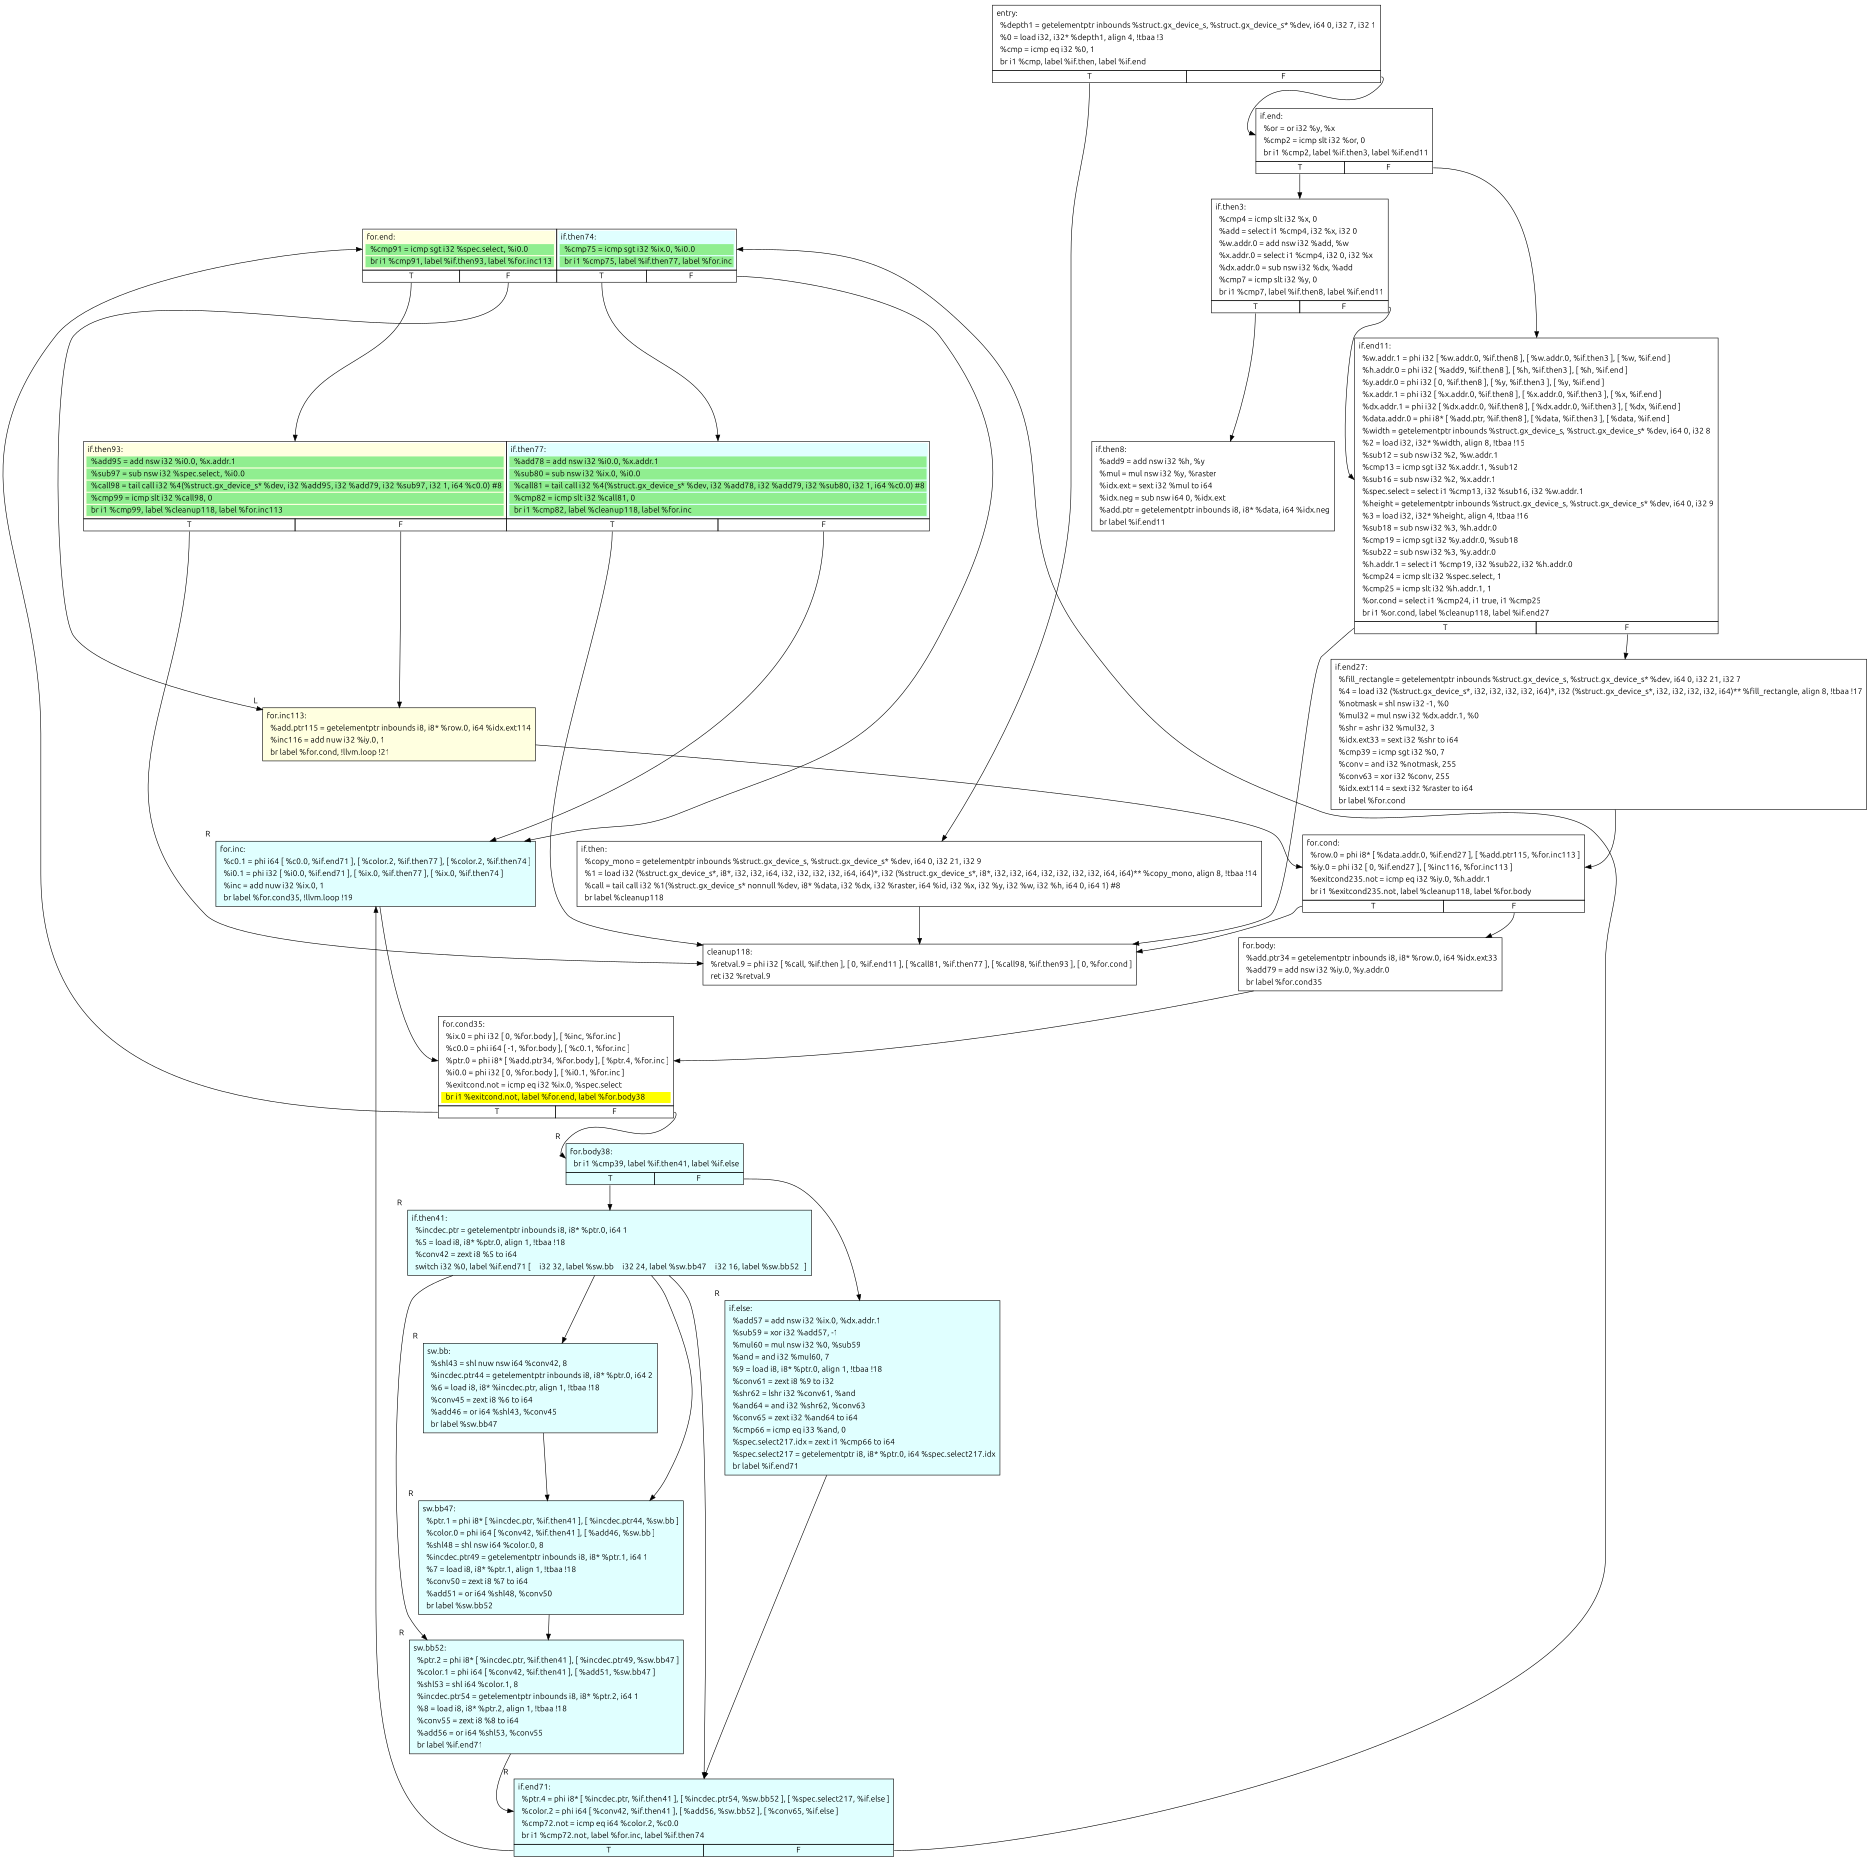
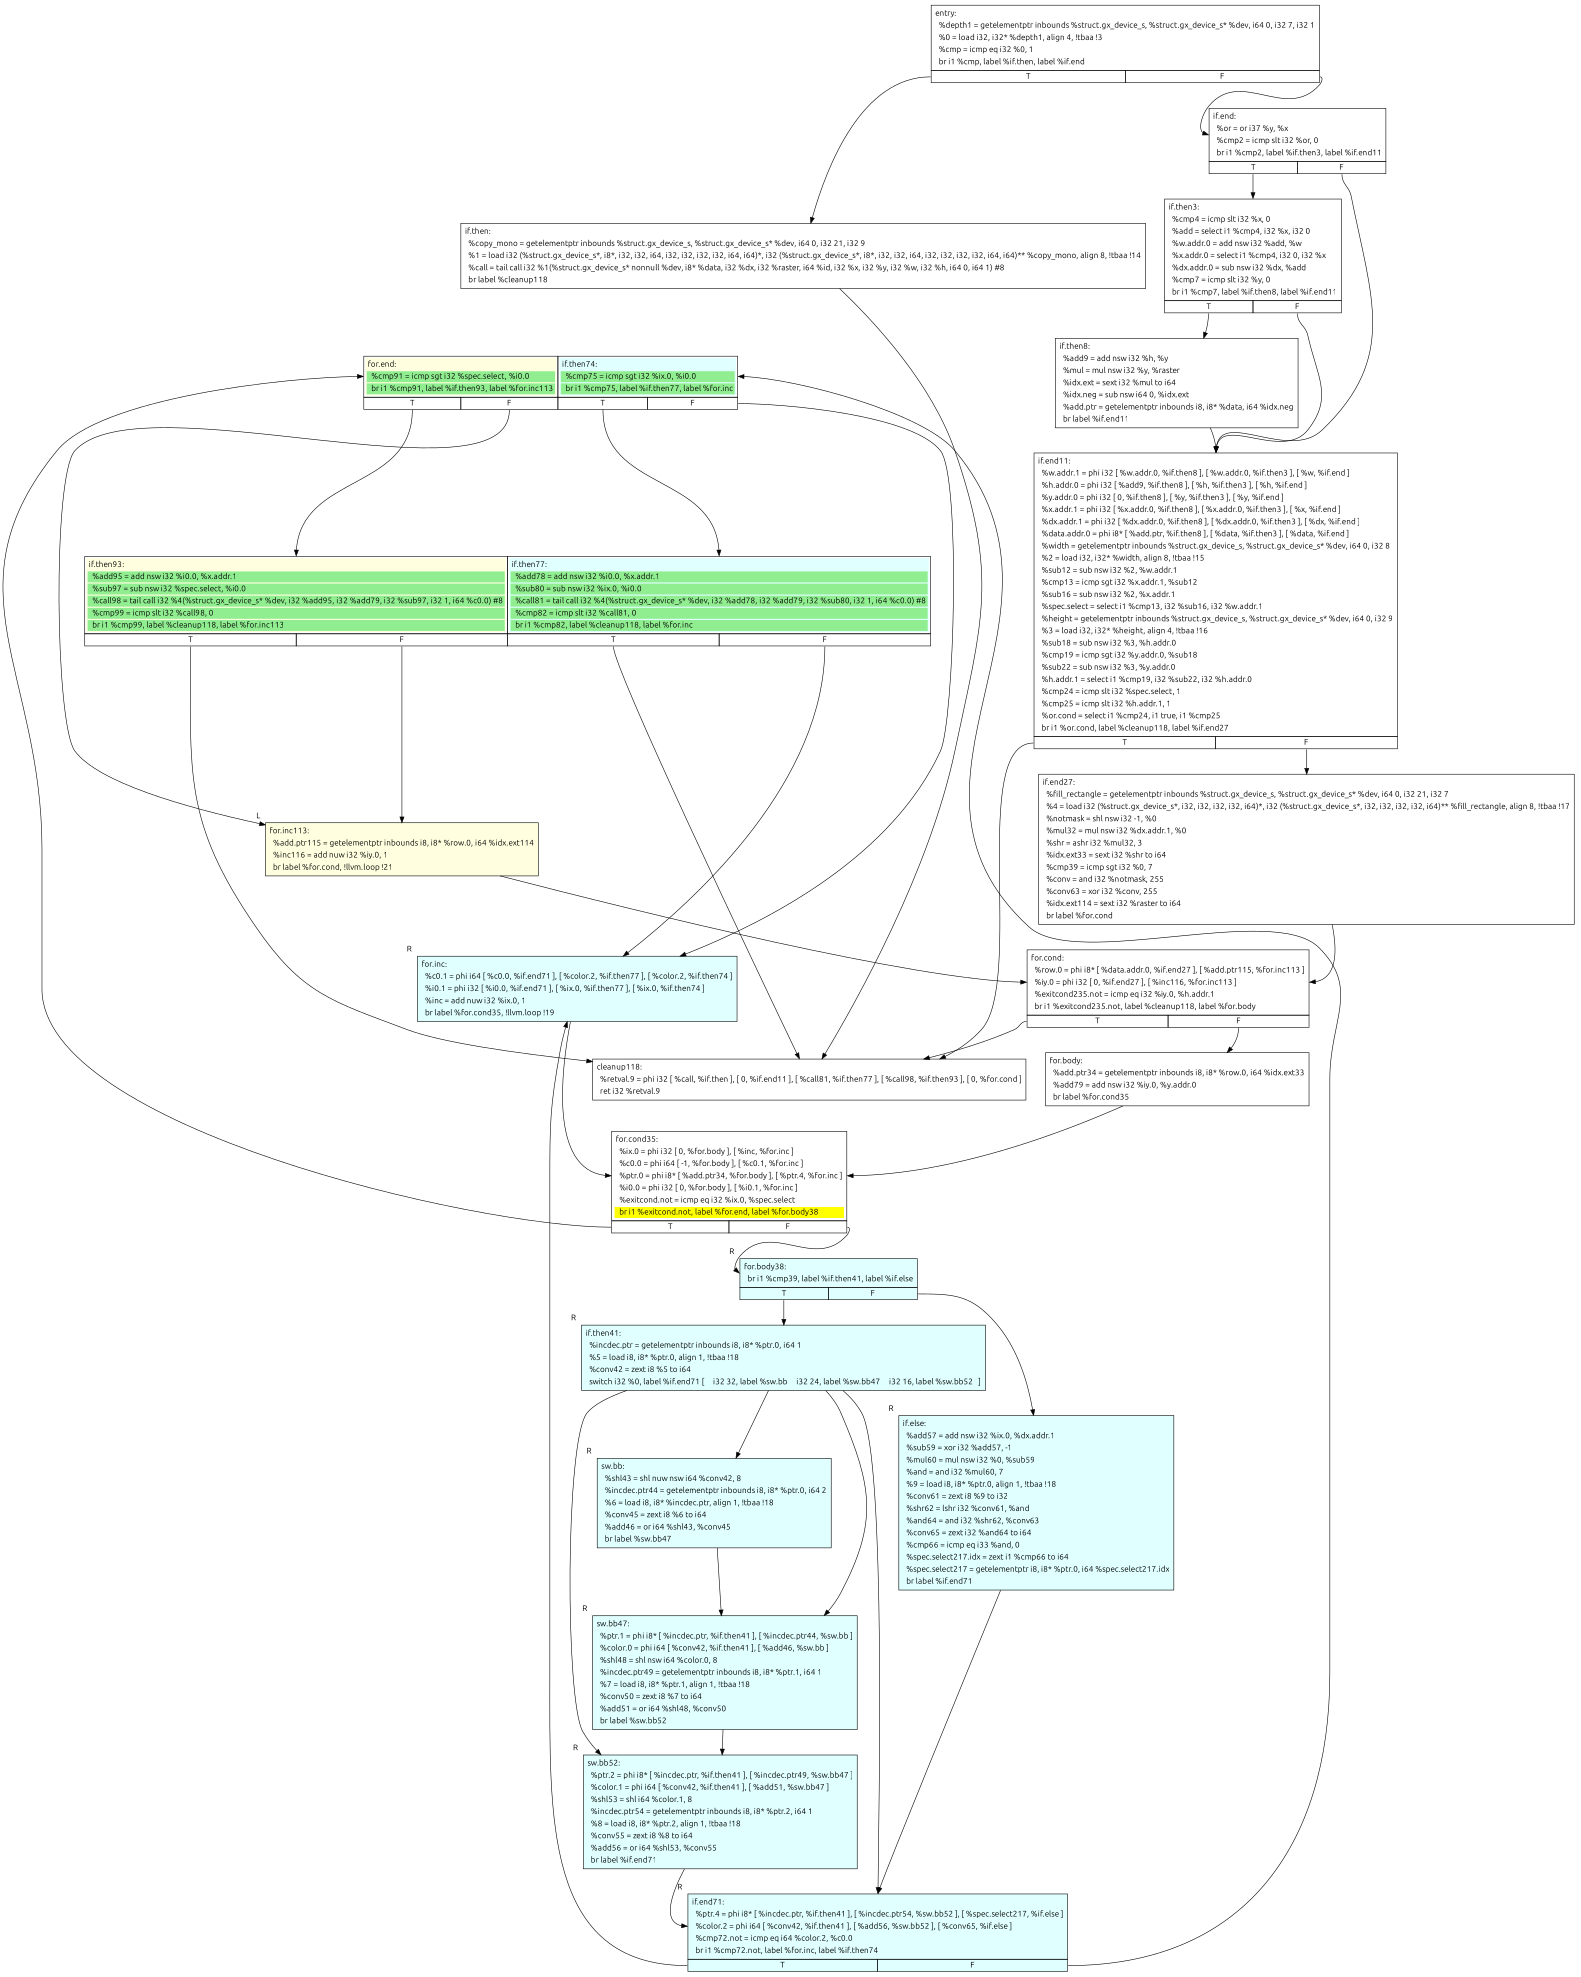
(1298, 129) -> (1251, 129)
none -> (1214, 437)
